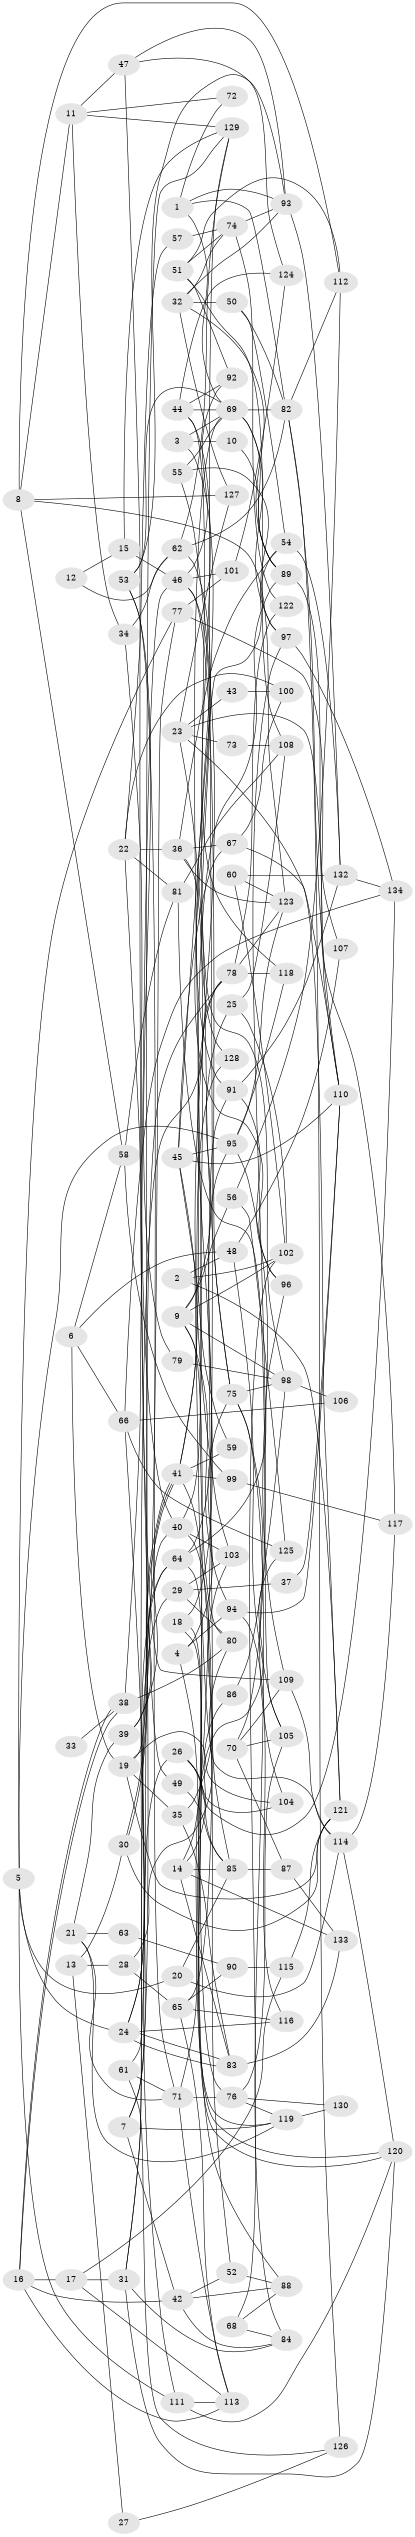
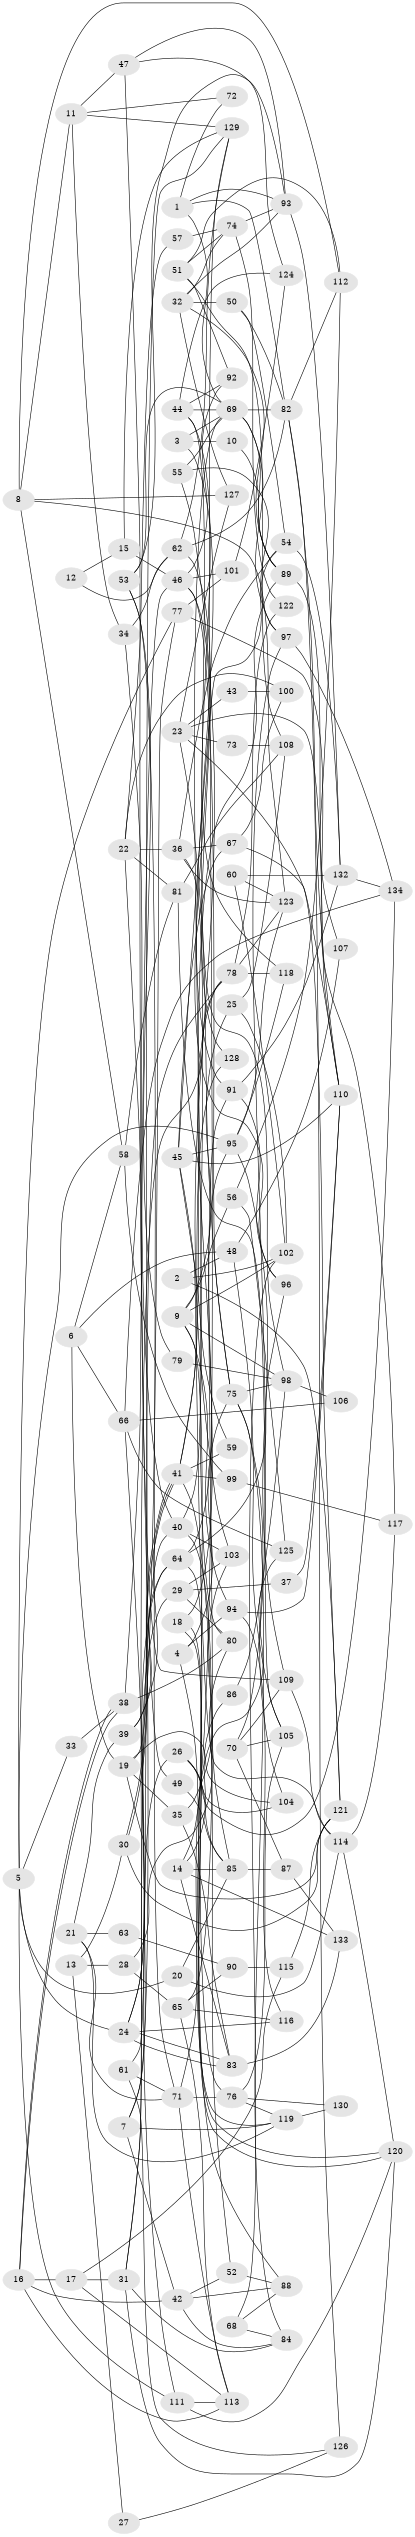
none -> (45, 1813)
